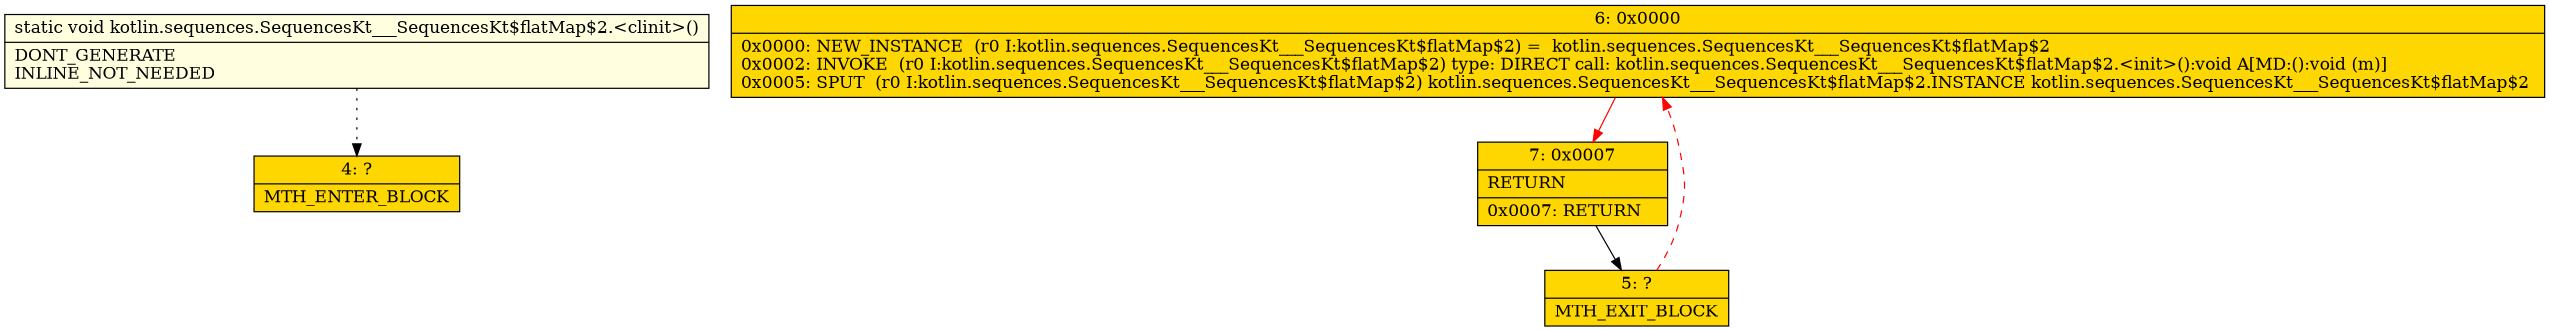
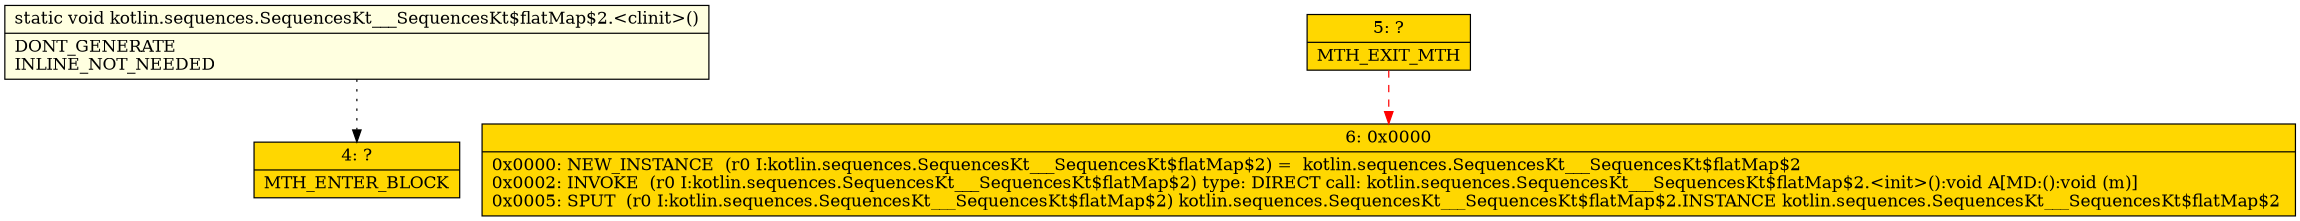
(1573, 184) -> none
(1637, 312) -> (1389, 56)
